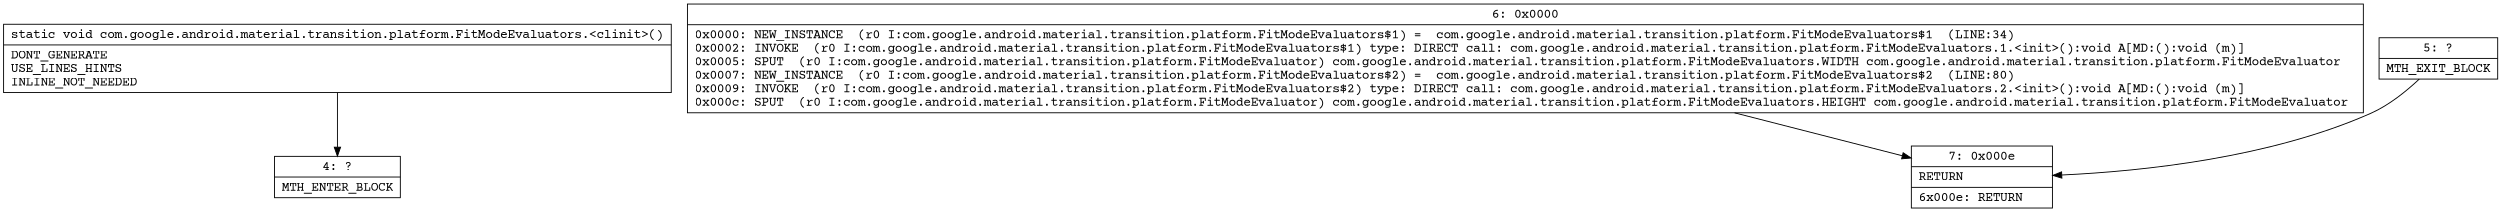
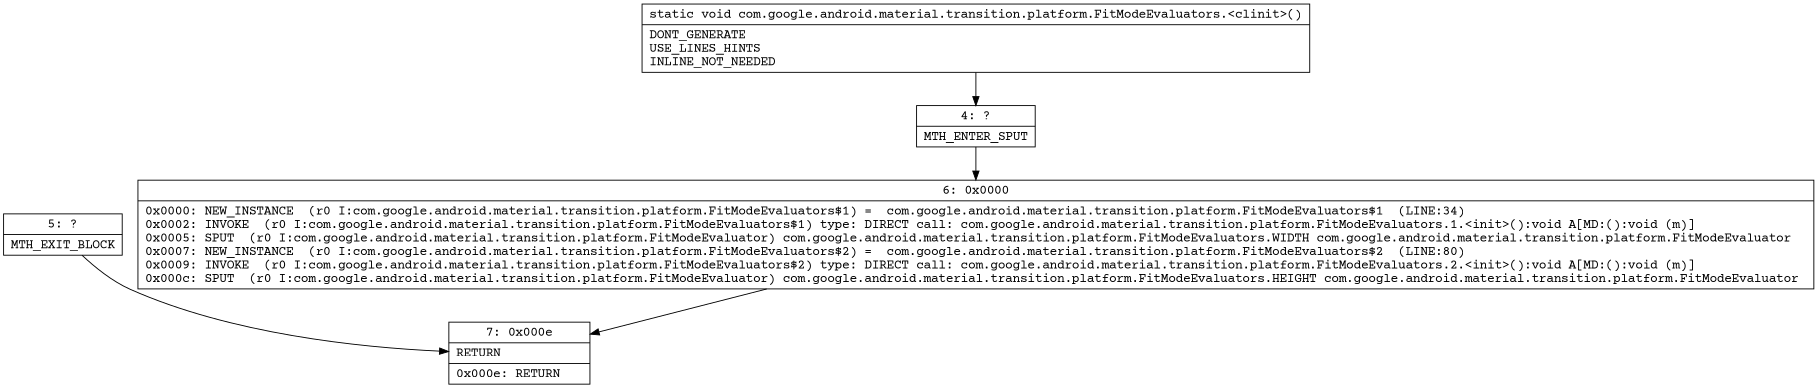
none -> (976, 159)
(337, 187) -> (976, 136)
(1982, 197) -> (519, 373)
